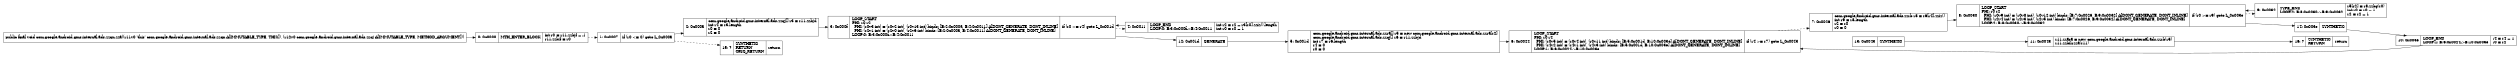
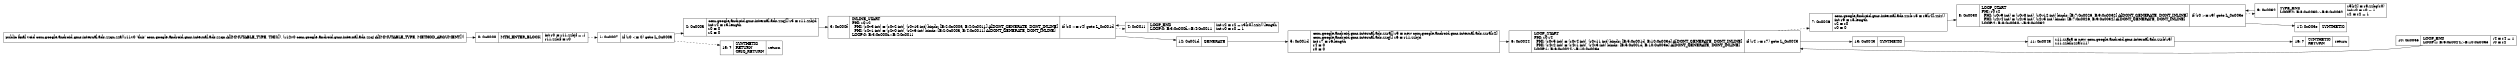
(864, 19) -> (866, 19)
(2375, 33) -> none
none -> (1825, 42)
